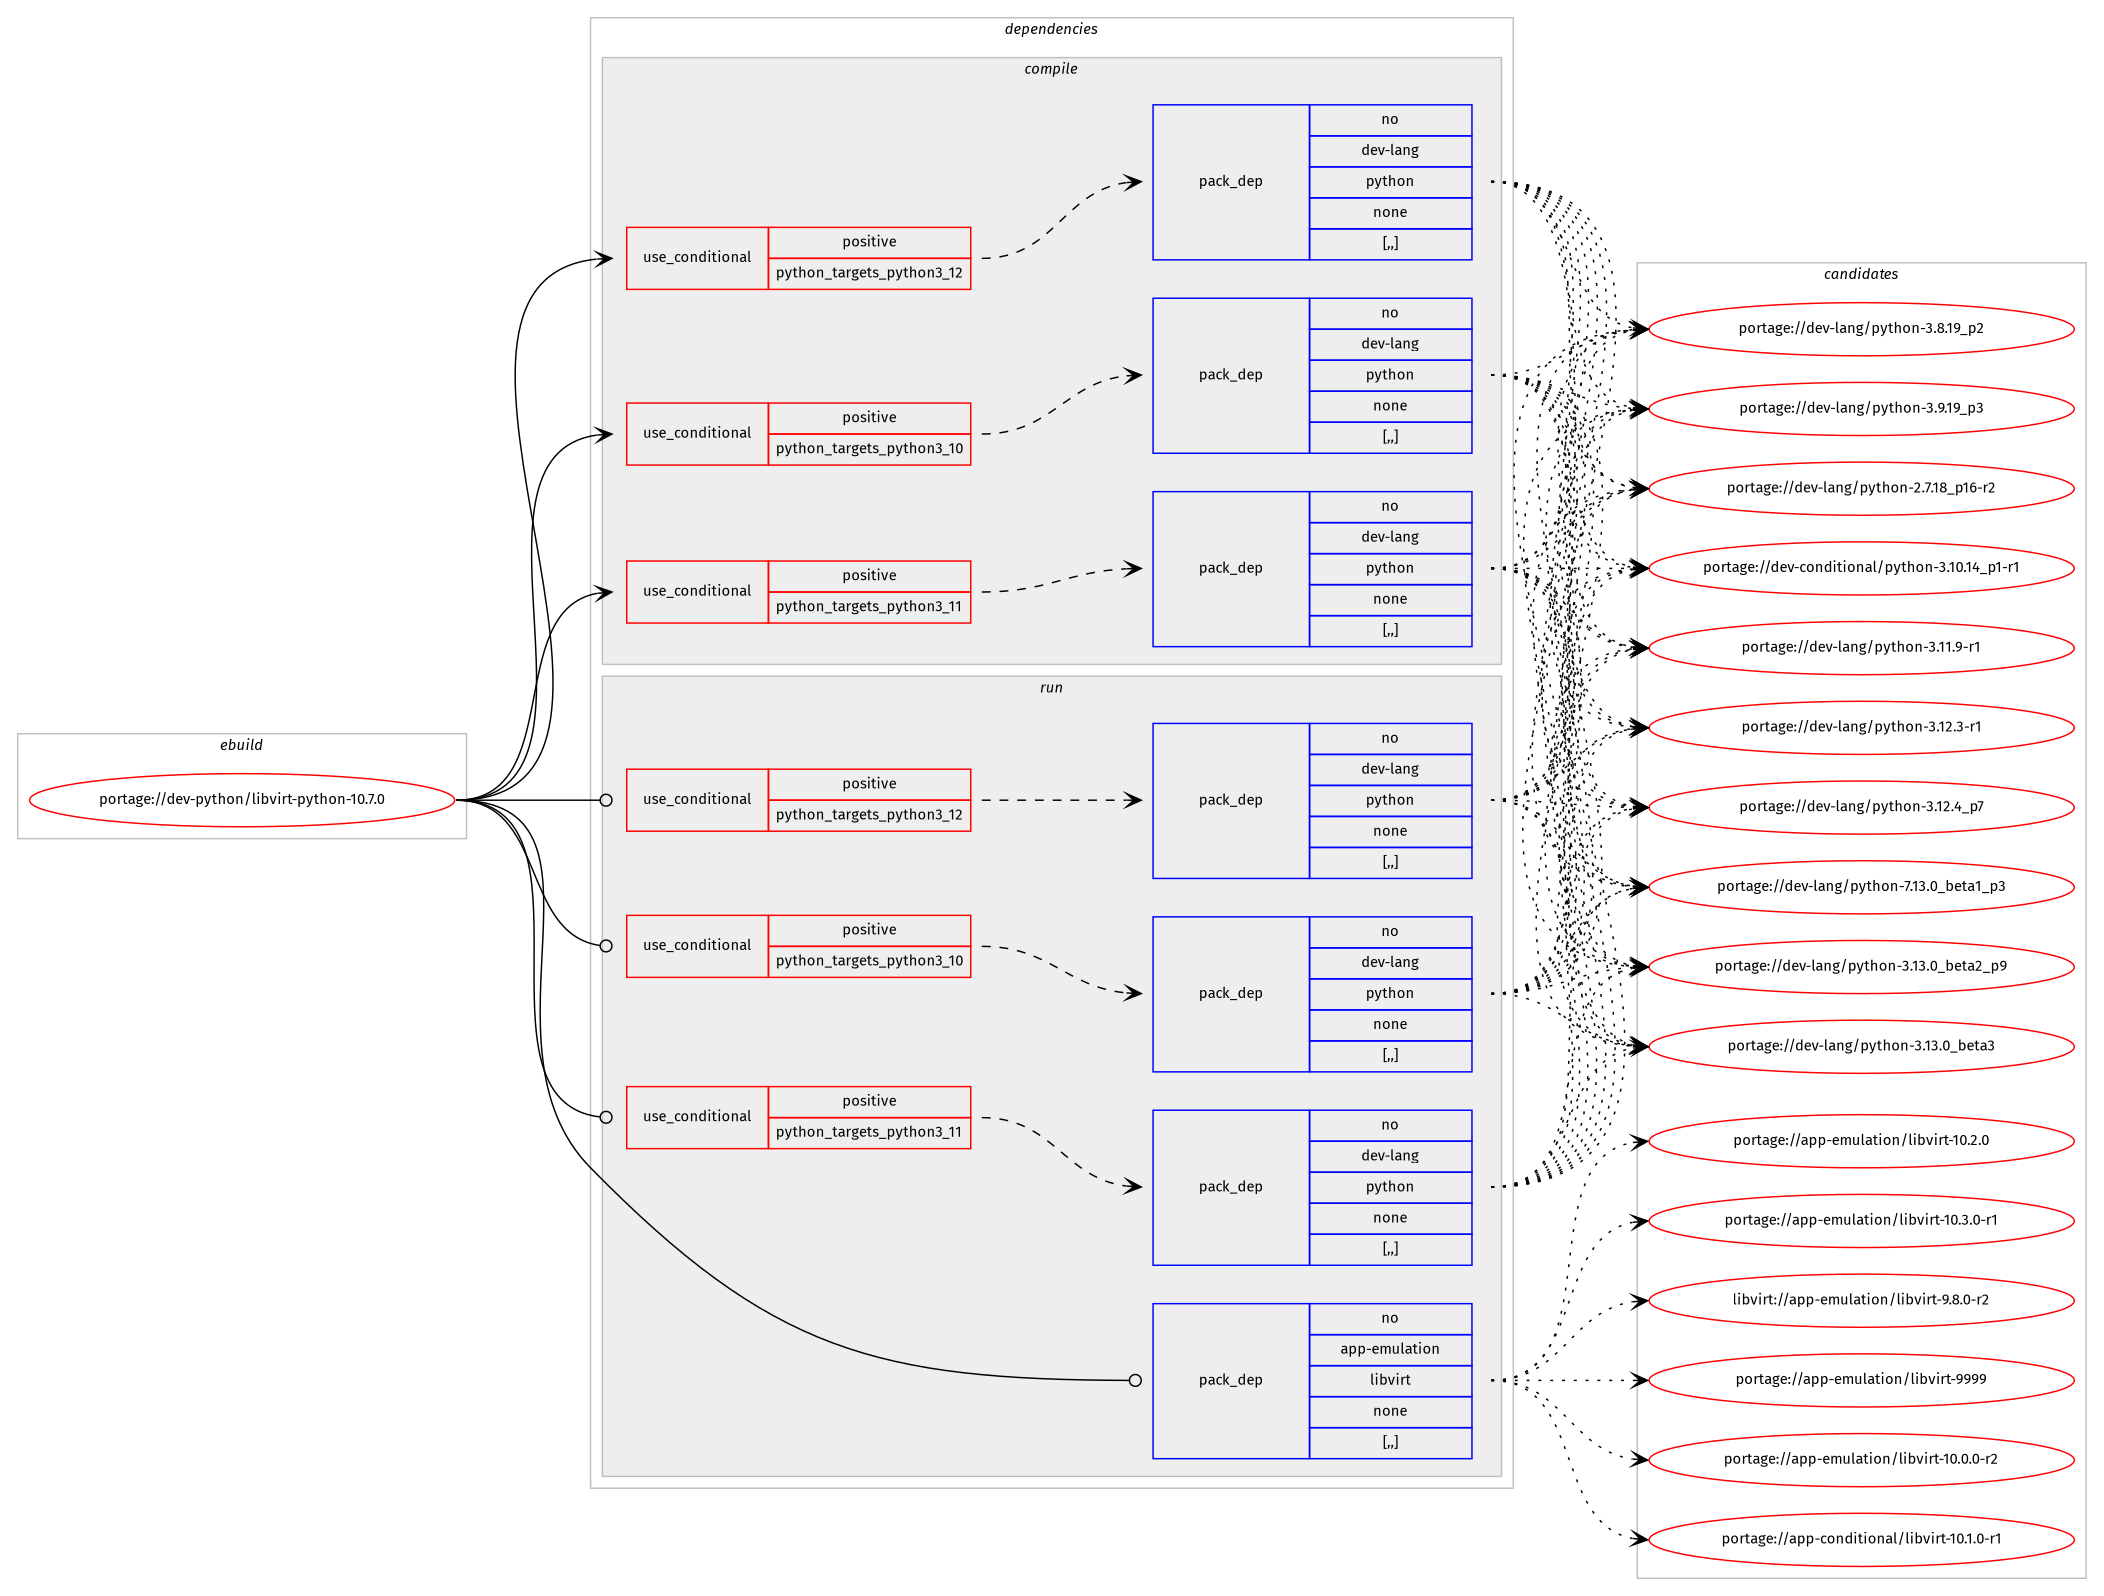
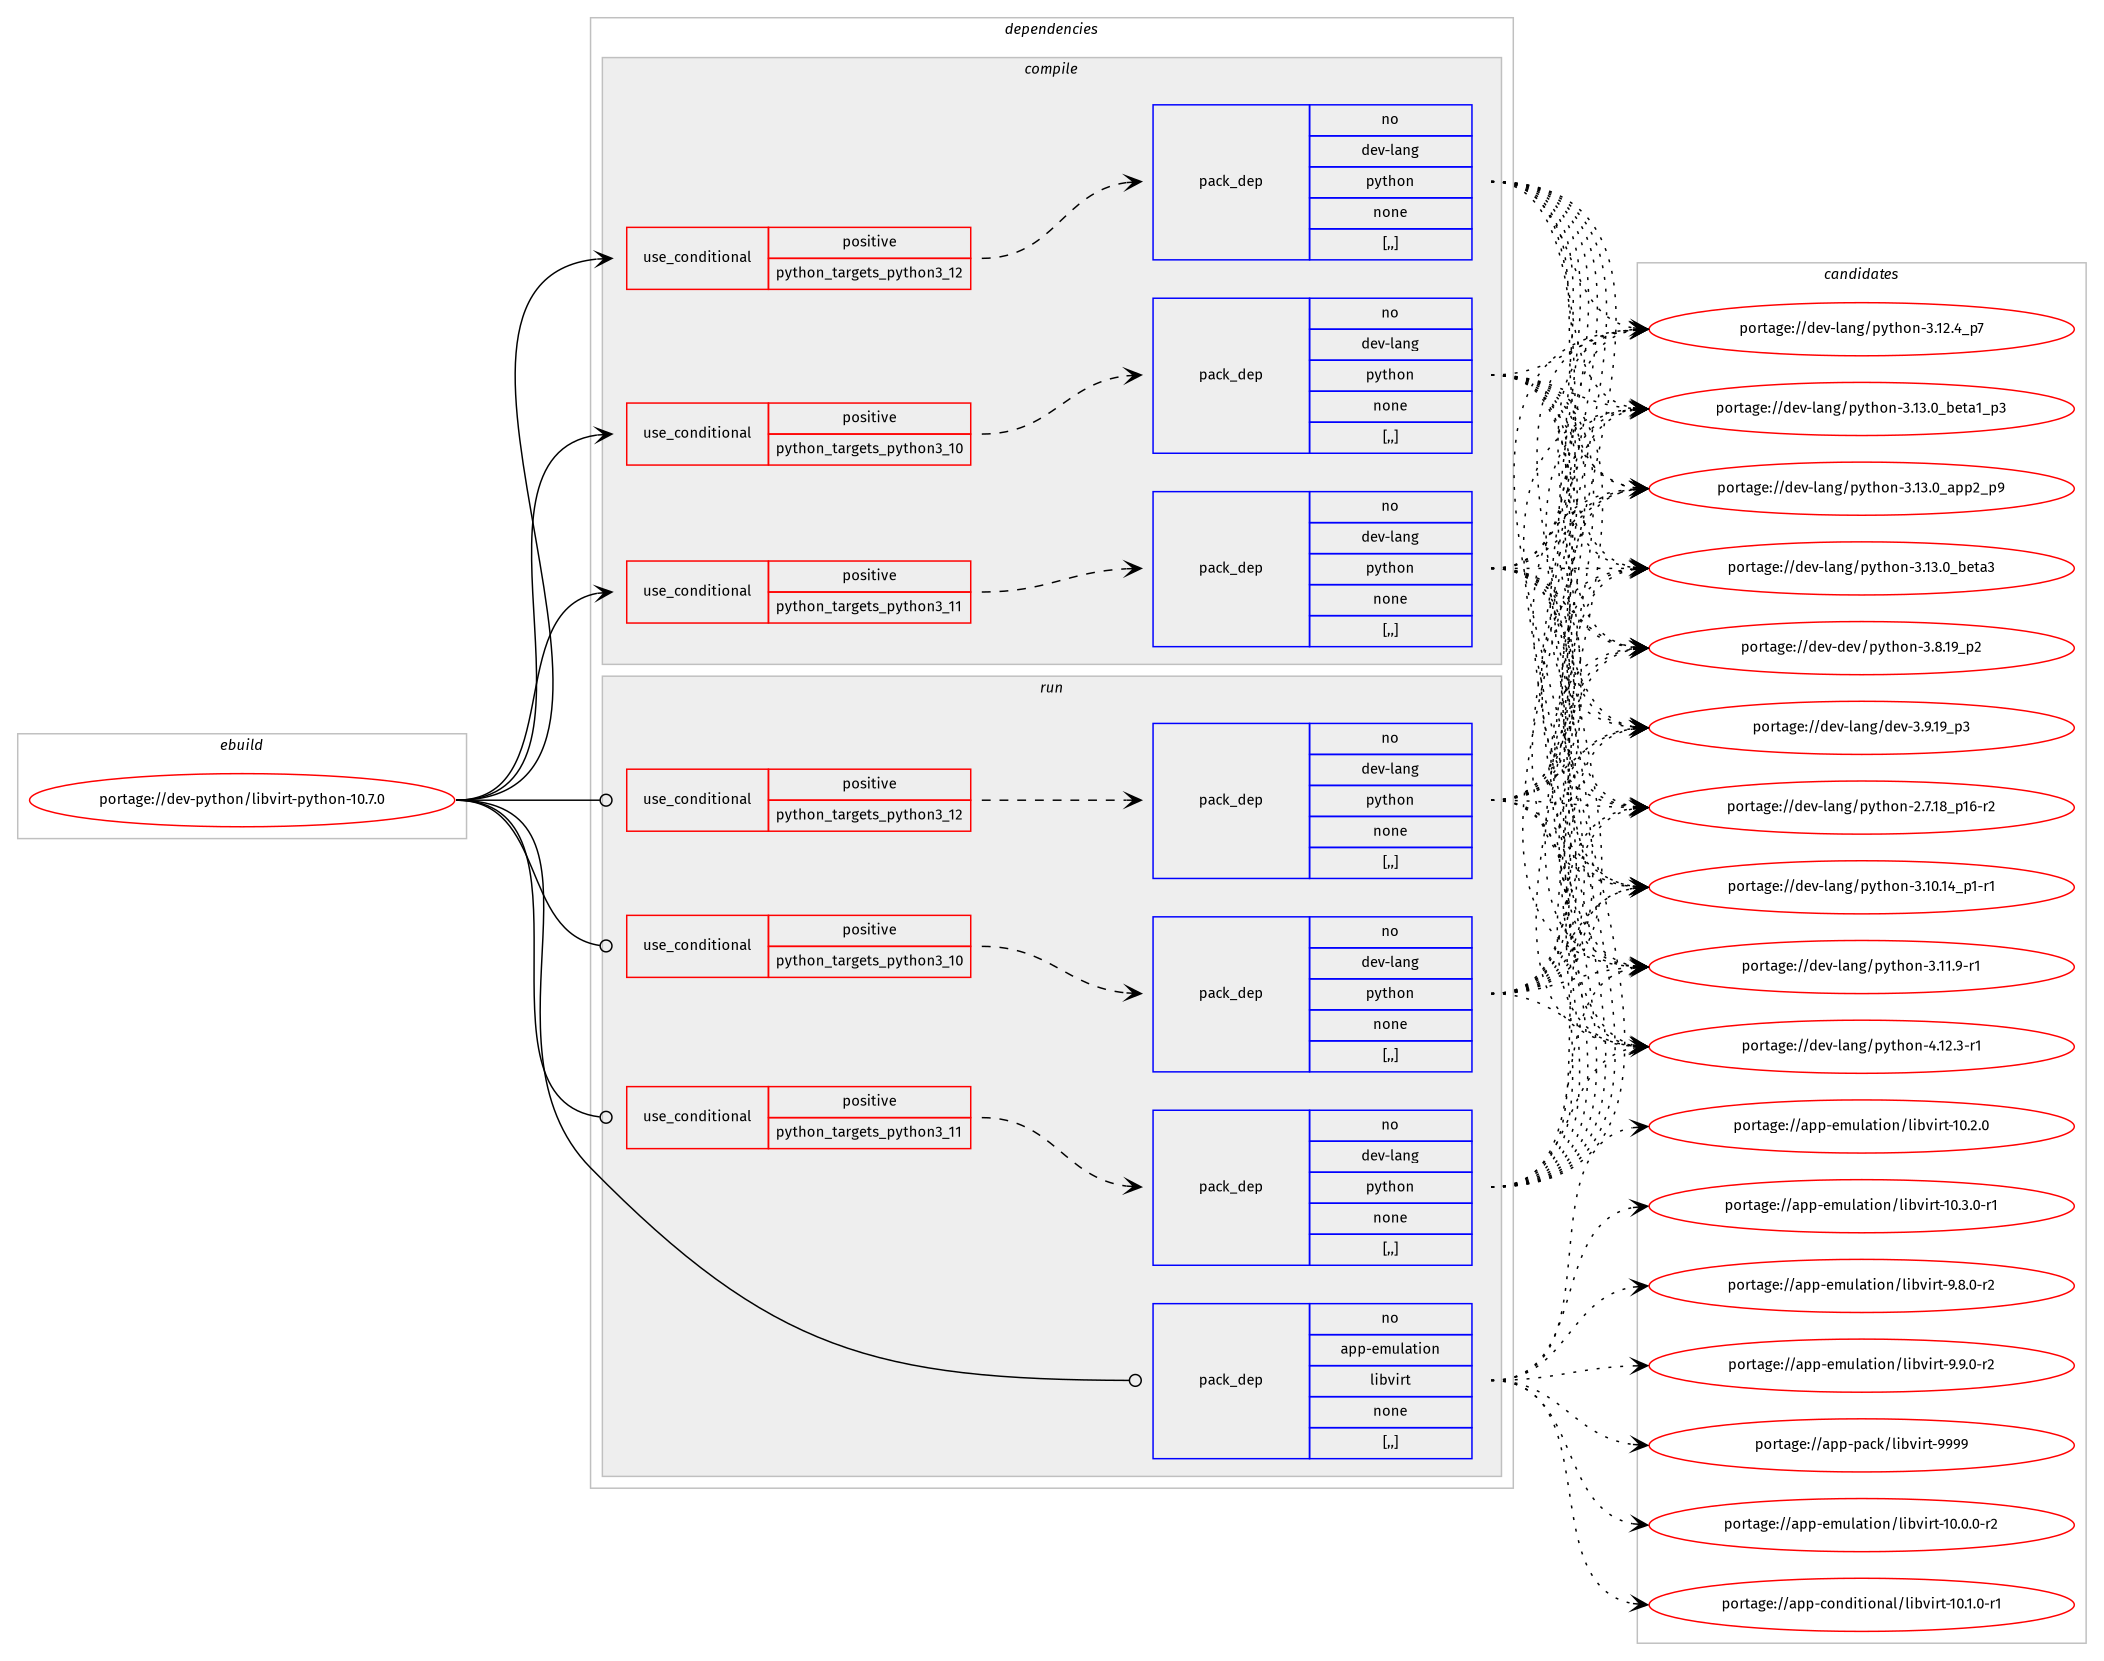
(1862, 329) -> (1862, 648)
(1862, 409) -> (1862, 728)
(1862, 568) -> (1862, 887)
(1862, 728) -> (1862, 1047)
(1862, 887) -> (1862, 409)
(1862, 967) -> (1862, 489)
(1862, 1301) -> (1862, 1286)
none -> (1862, 1366)
(1862, 1380) -> (1862, 1445)
